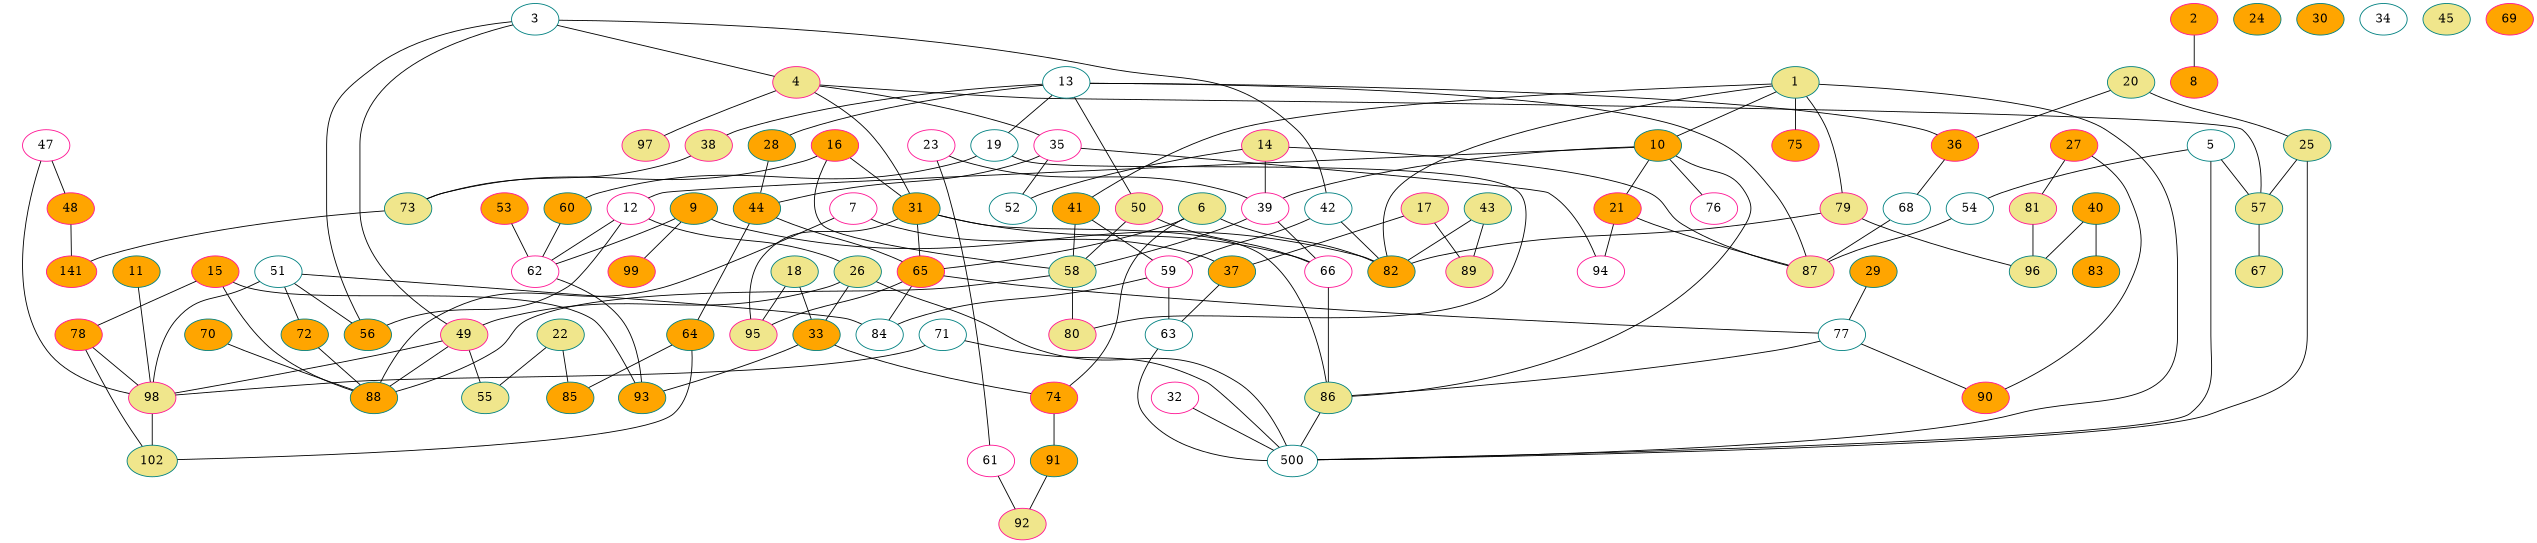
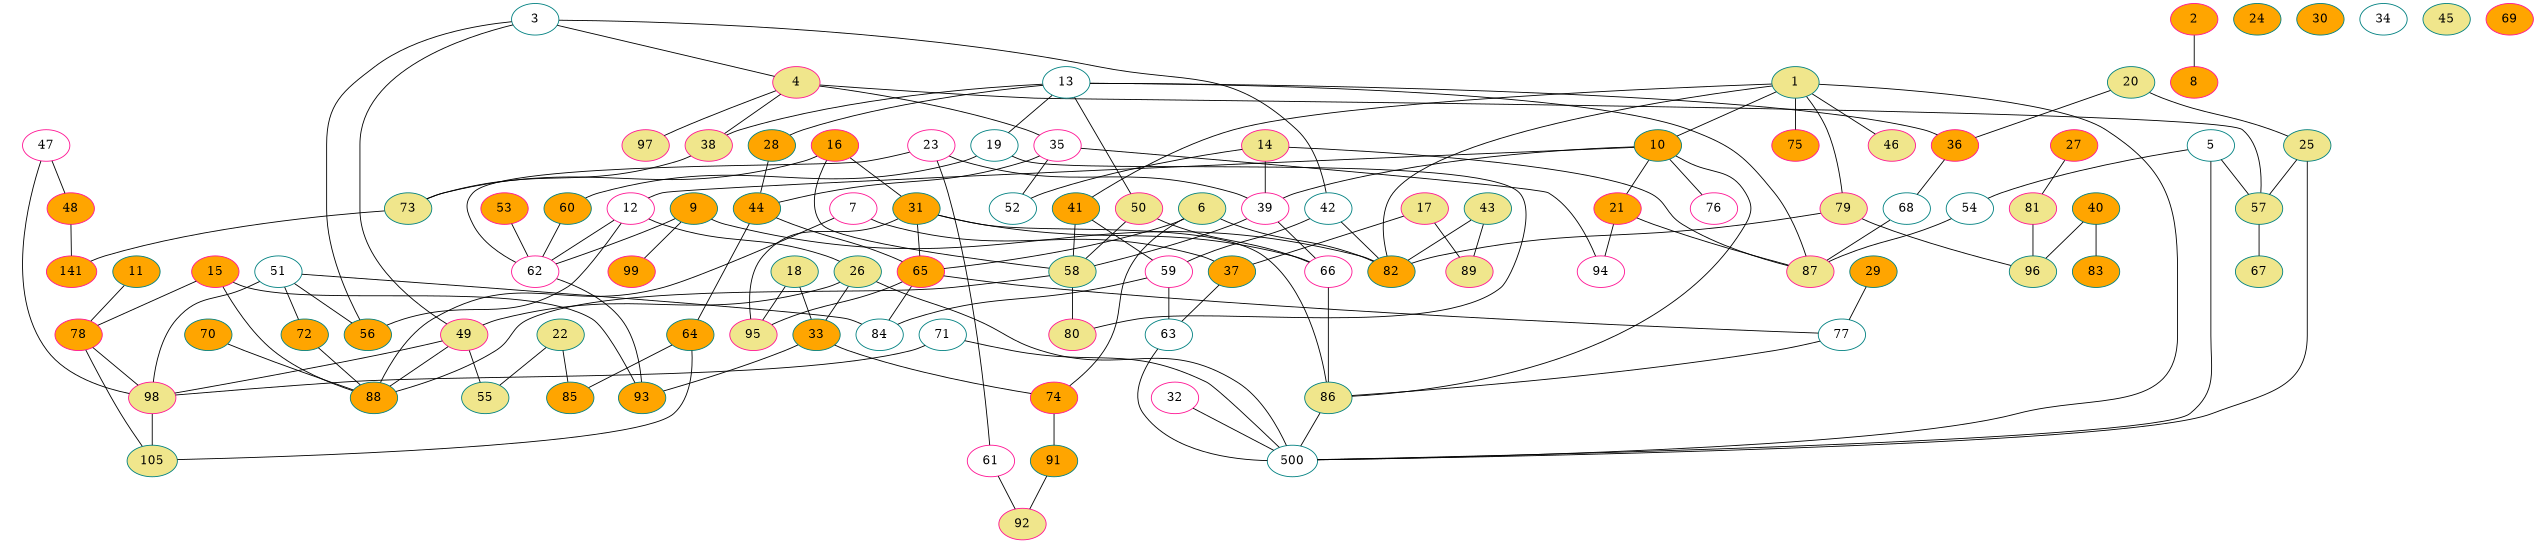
(871, 134) -> (753, 114)
none -> (1892, 145)
none -> (684, 167)
(144, 335) -> (108, 303)
(1986, 398) -> none
(152, 461) -> (152, 461)
